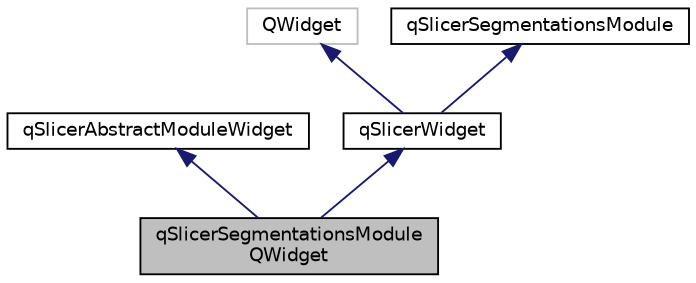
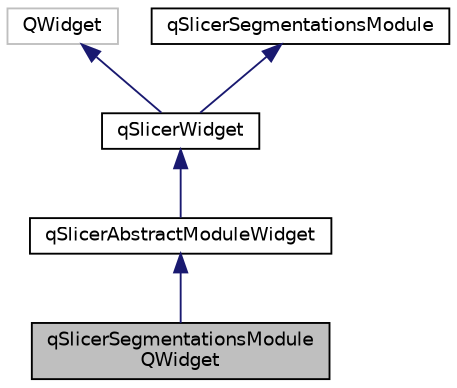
(355, 190) -> (181, 193)
